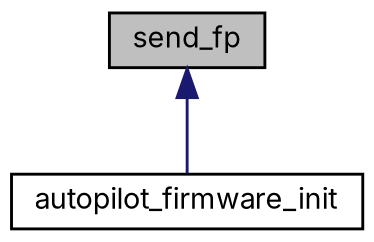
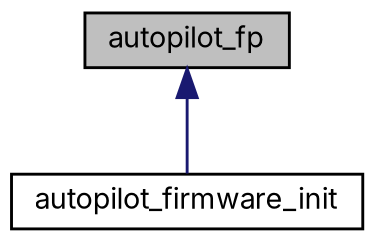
(187, 40) -> (187, 40)
